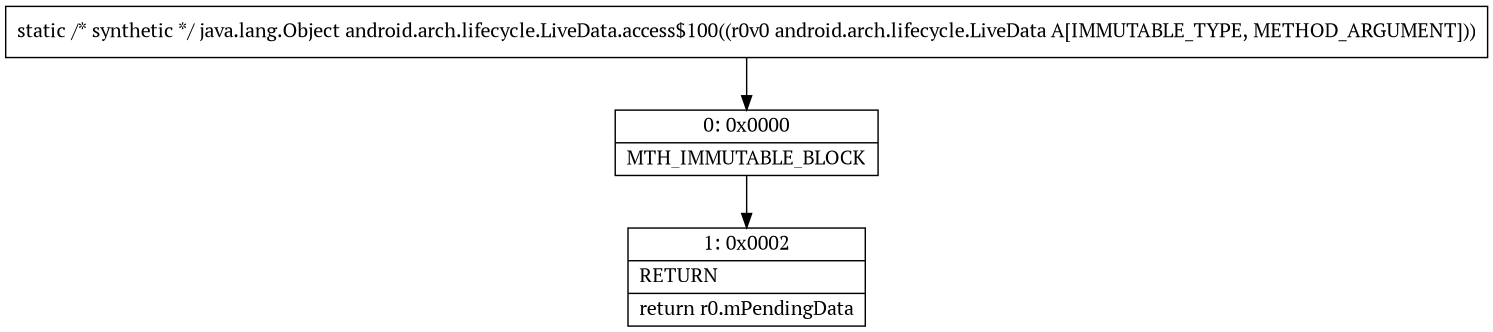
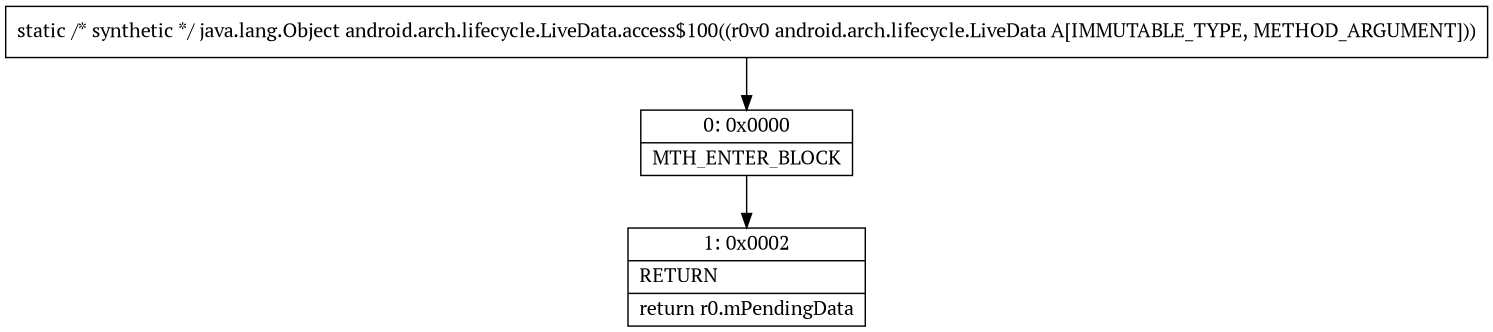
(747, 158) -> (747, 158)
